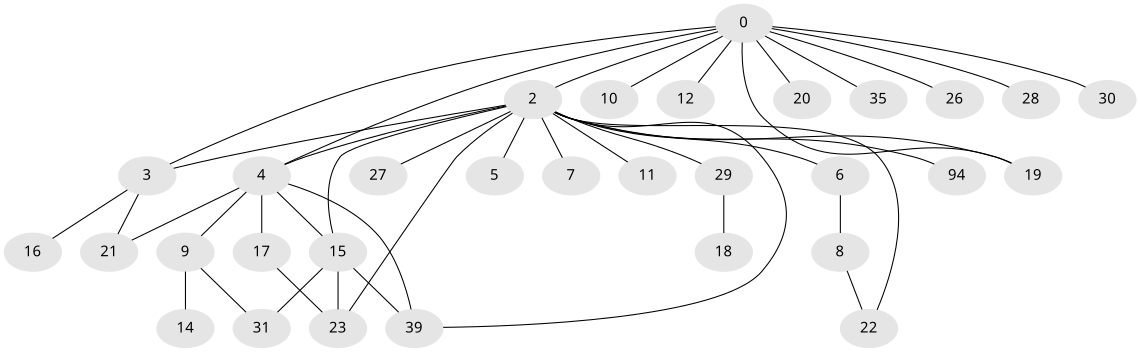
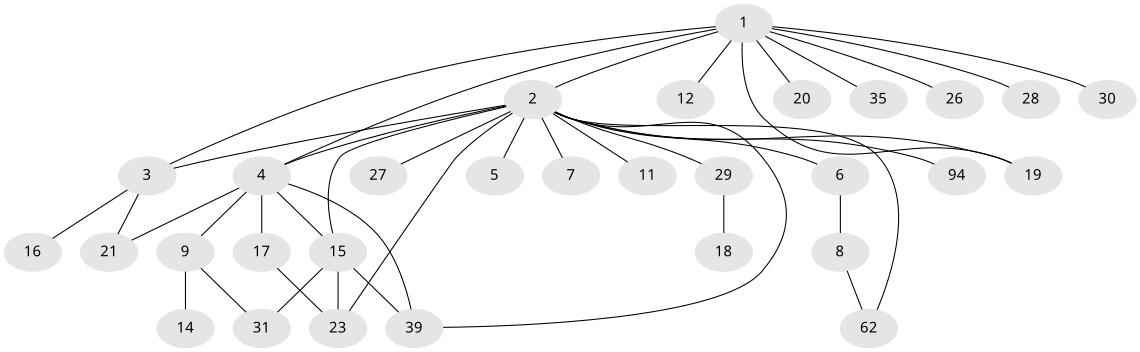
(744, 23) -> (744, 23)
(609, 100) -> none
(869, 329) -> (869, 329)
